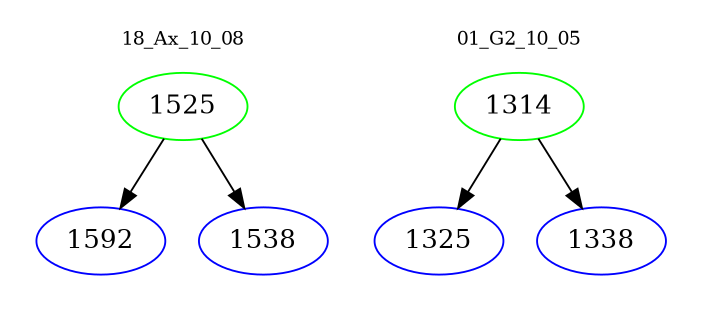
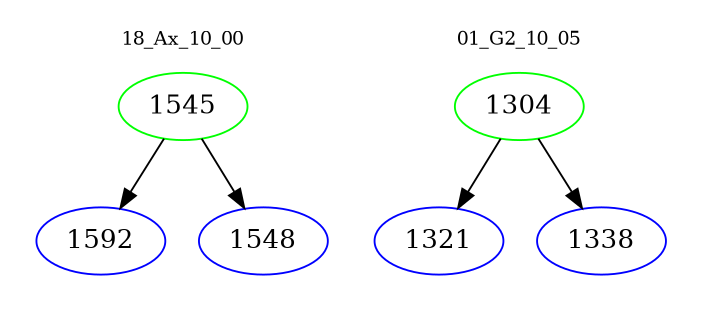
(183, 40) -> (183, 40)
(183, 106) -> (183, 106)
(519, 106) -> (519, 106)
(263, 241) -> (263, 241)
(439, 241) -> (439, 241)
